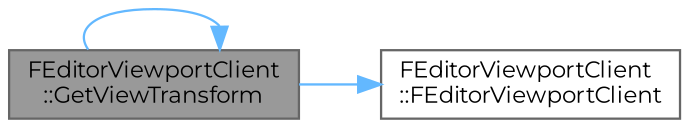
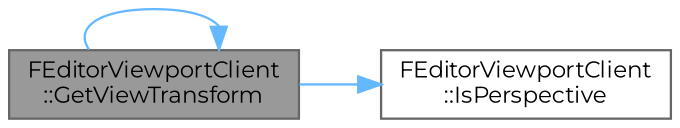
(531, 84) -> (526, 84)
